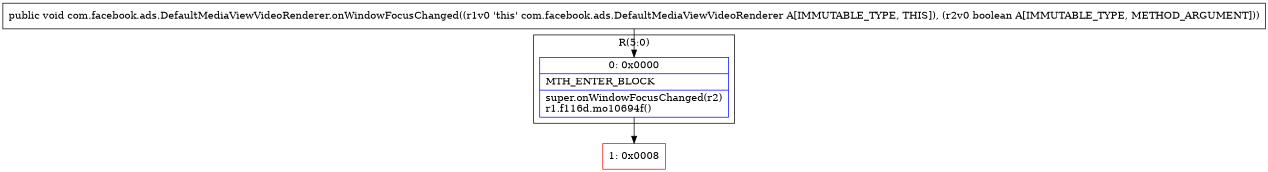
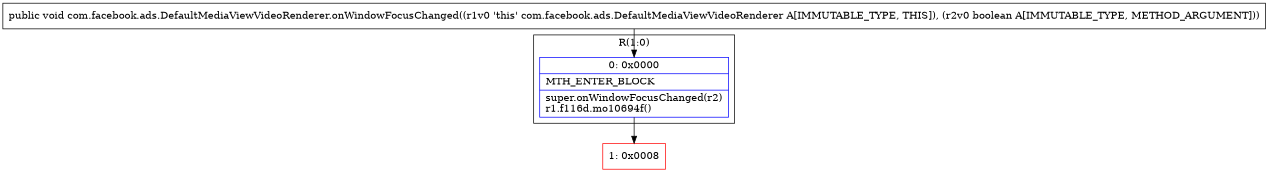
(634, 43) -> (634, 43)
